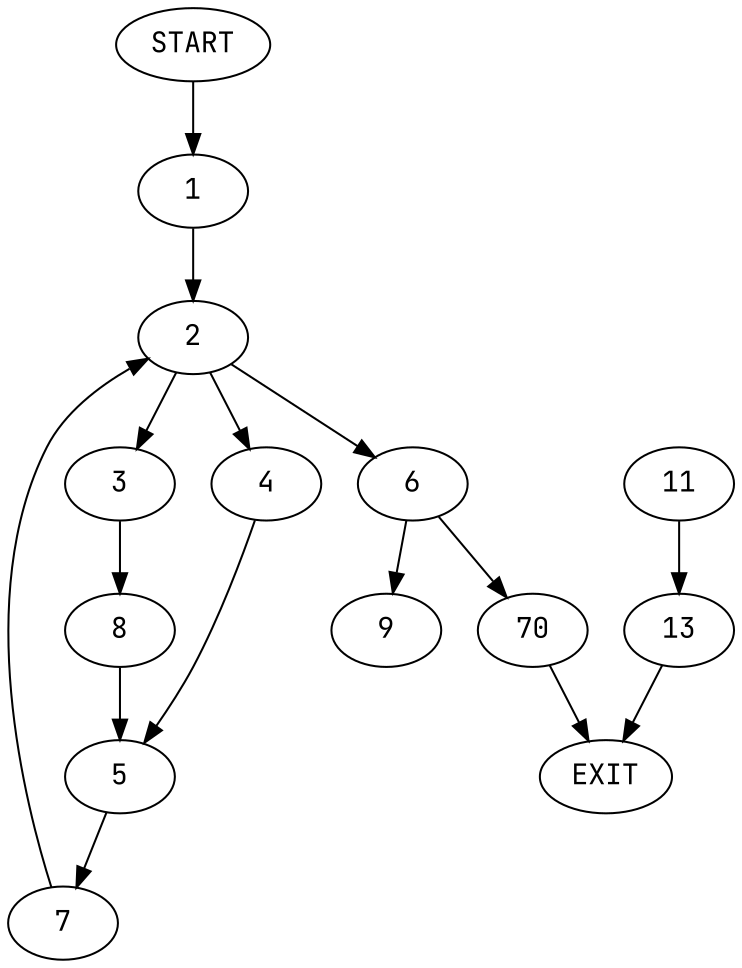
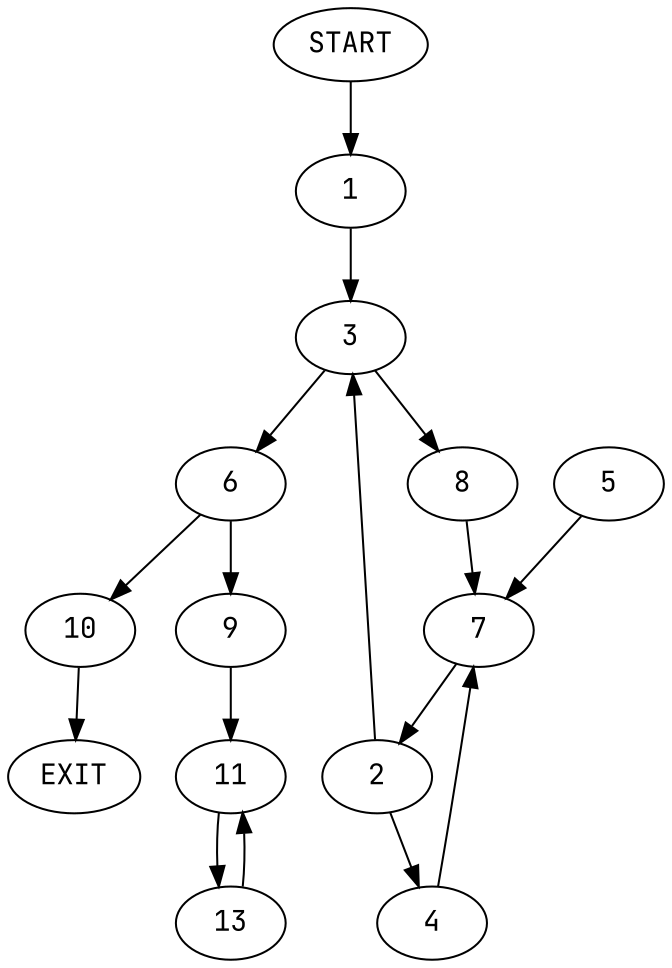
(193, 254) -> (351, 254)
(295, 405) -> (298, 403)
(213, 627) -> (455, 787)
(533, 630) -> (80, 630)
(120, 694) -> (470, 547)
none -> (231, 694)
(647, 694) -> (244, 860)
